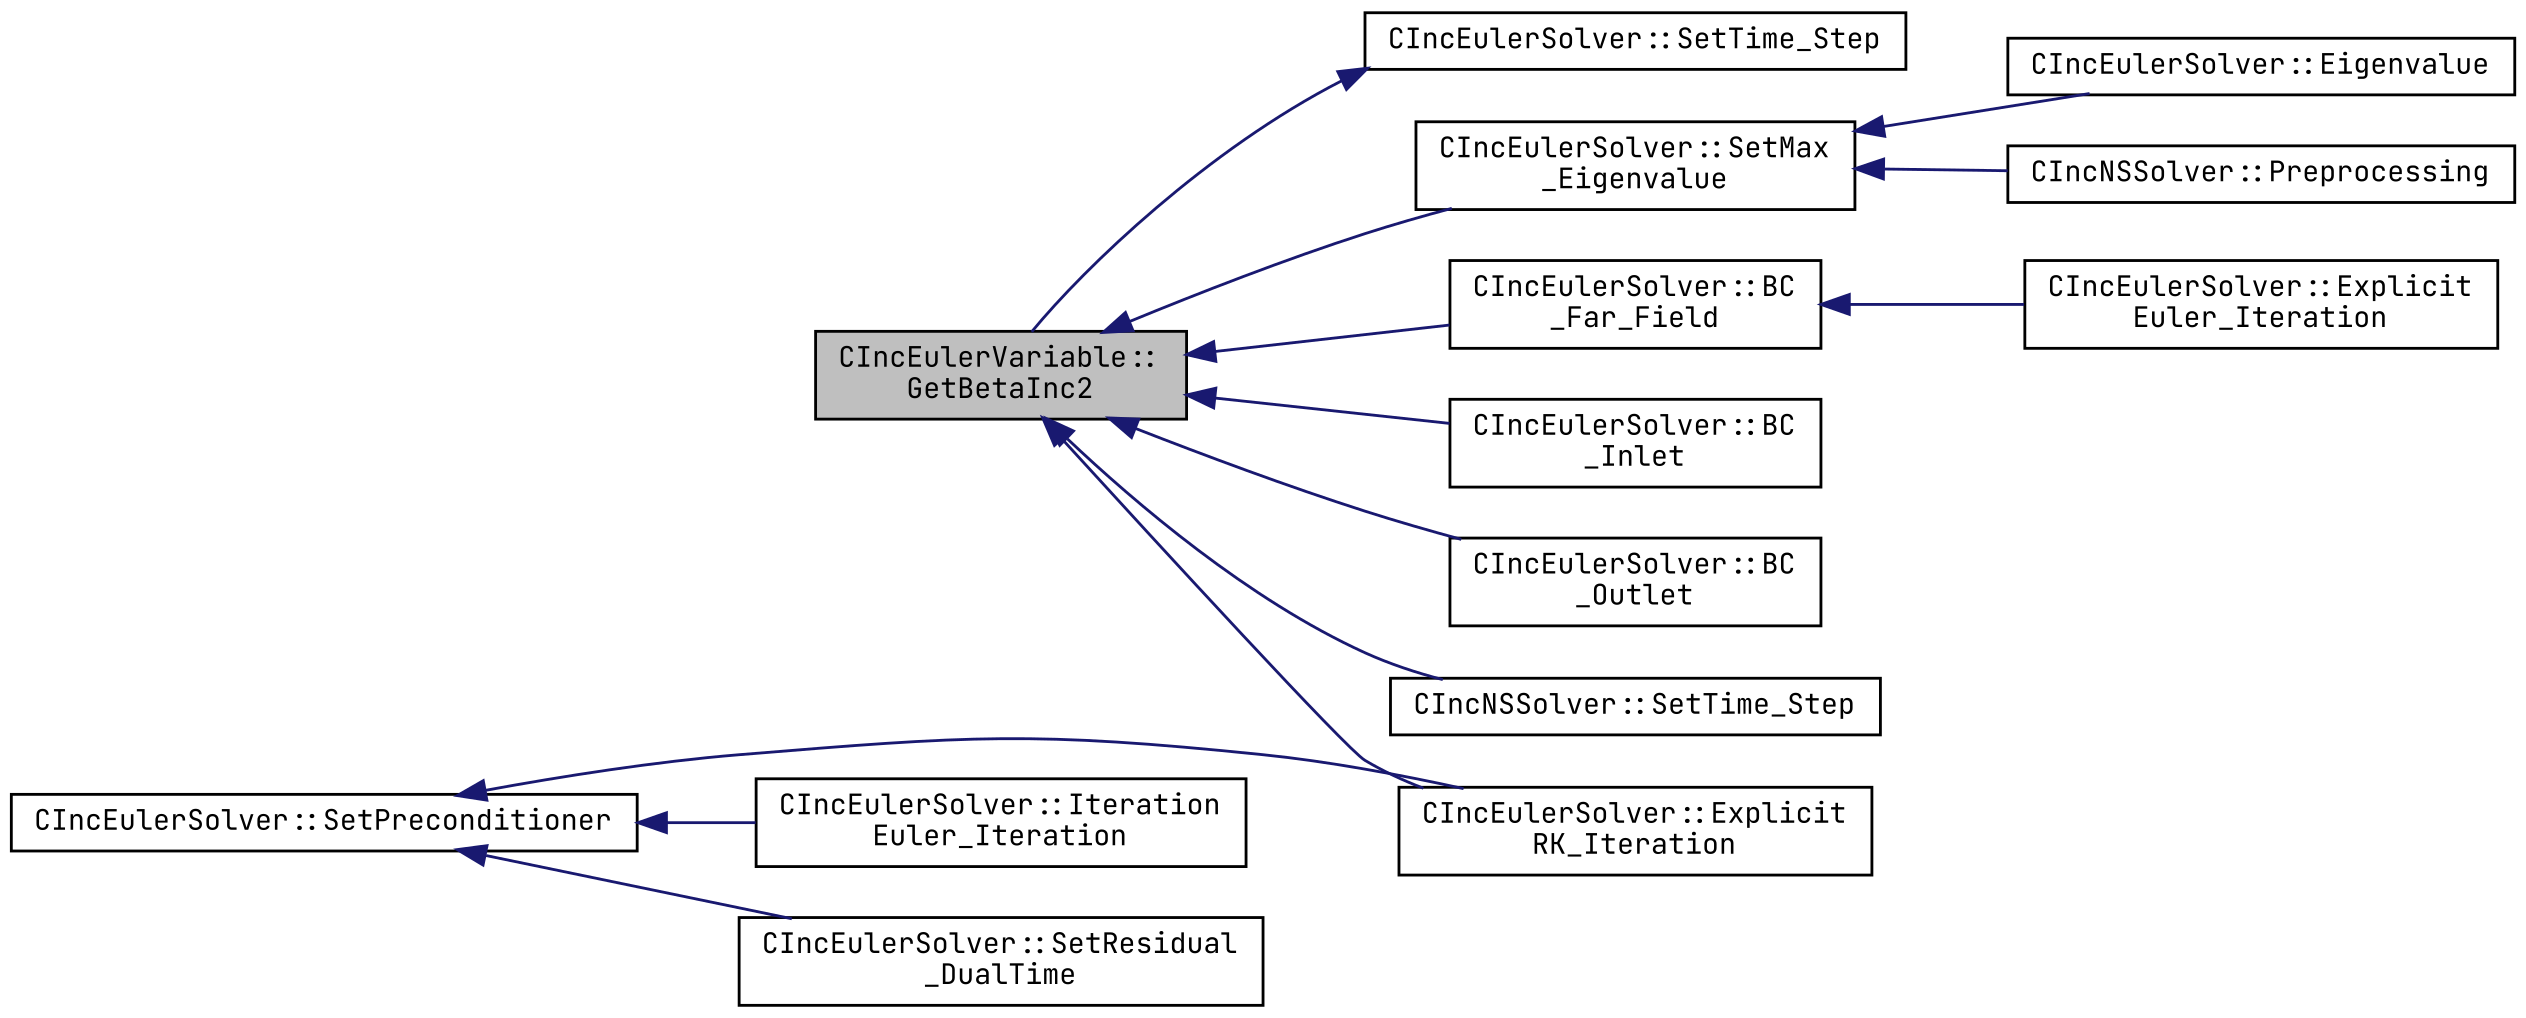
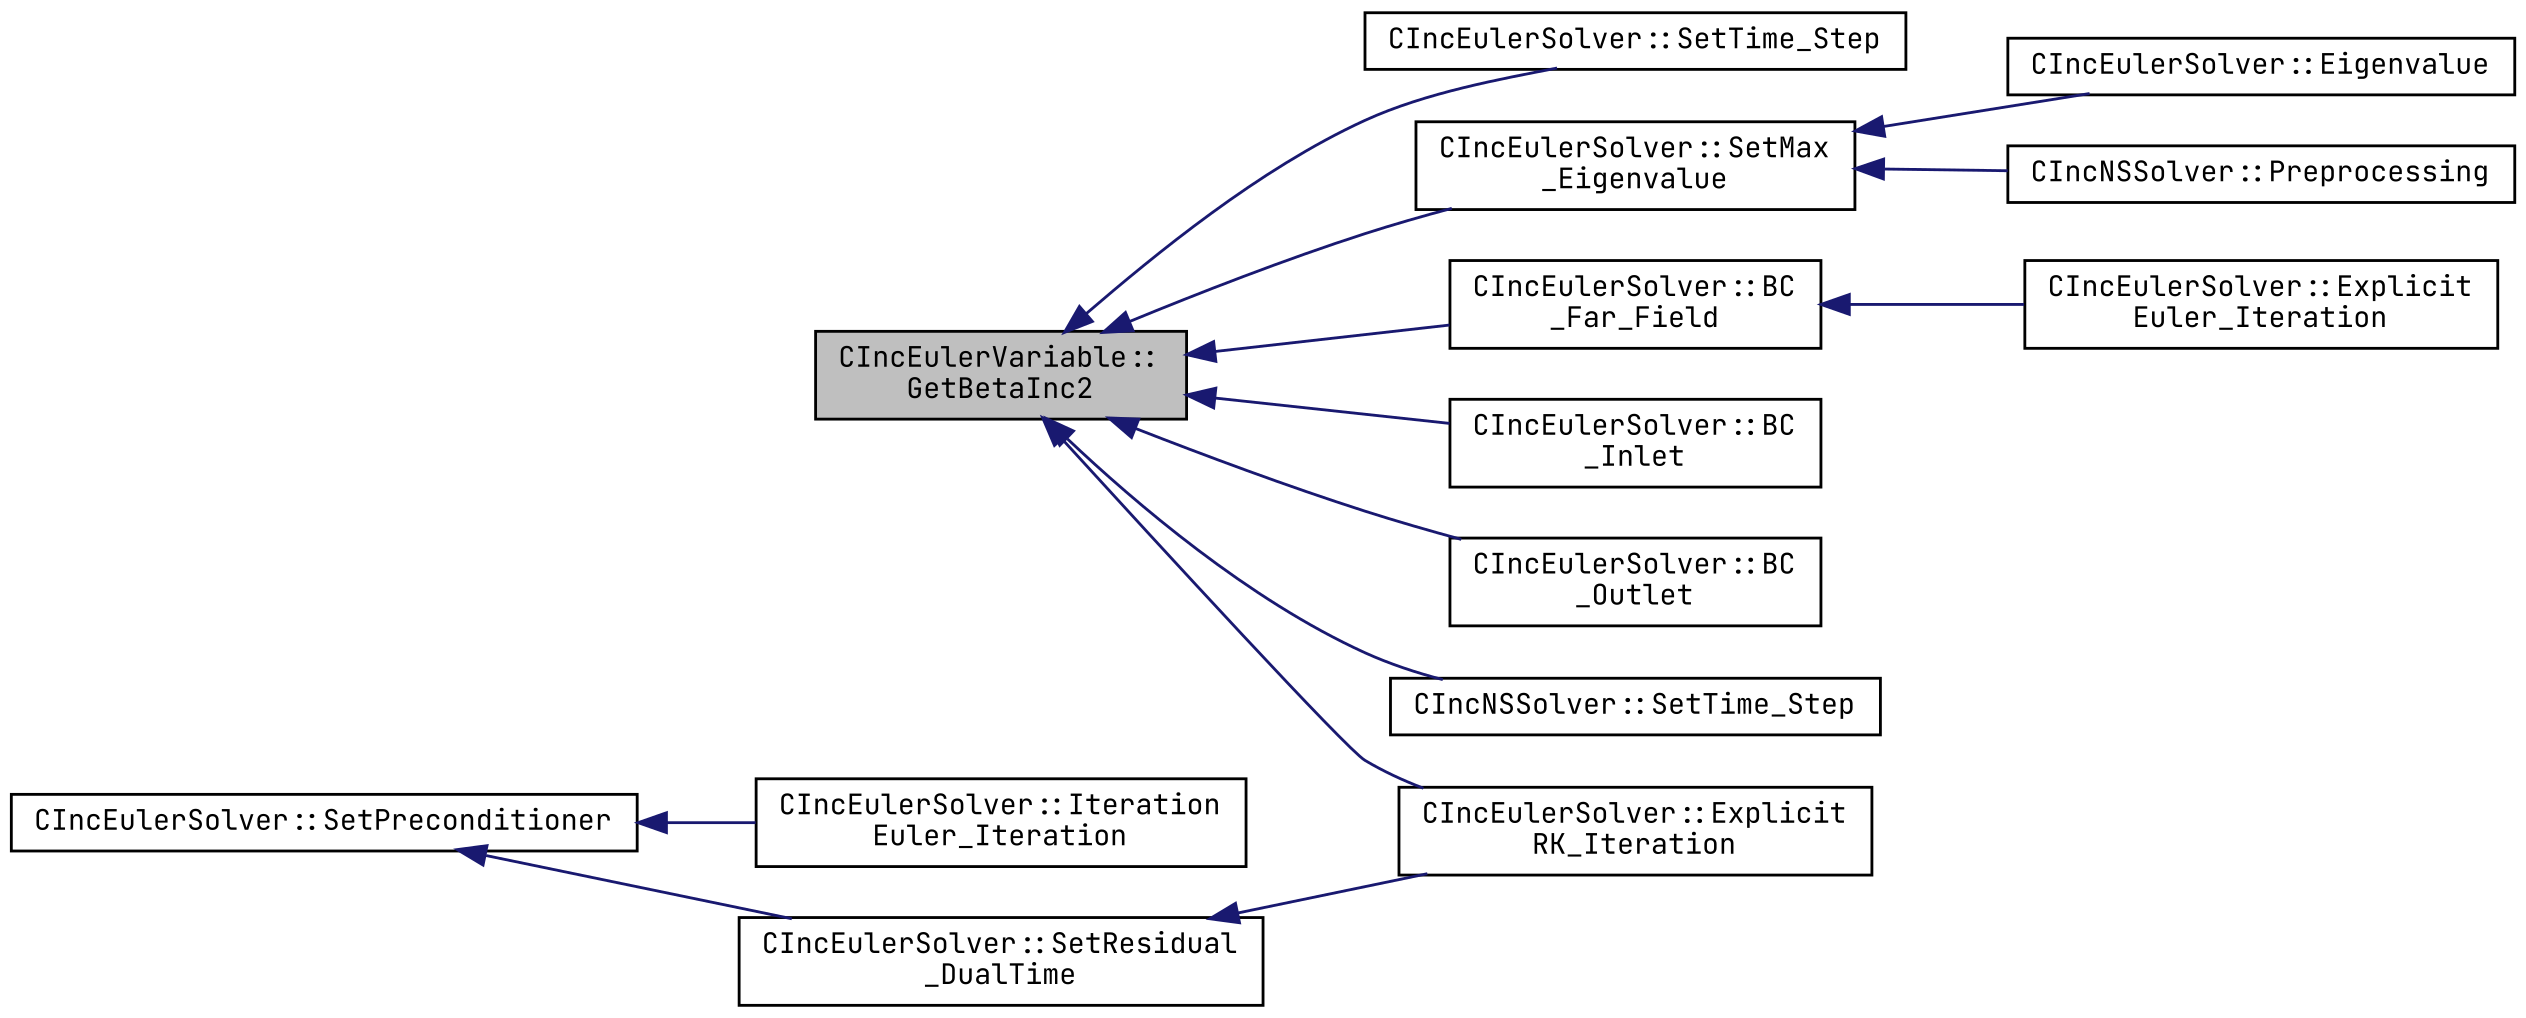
(1175, 192) -> (1303, 153)
(975, 739) -> (1333, 893)
